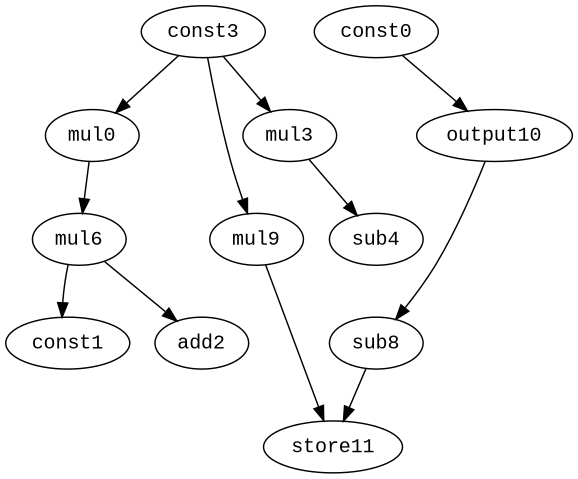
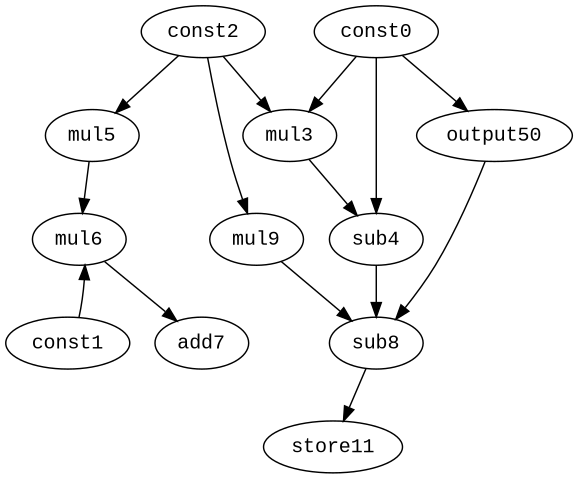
(203, 32) -> (203, 32)
none -> (337, 79)
none -> (376, 128)
(92, 136) -> (92, 136)
(494, 136) -> (494, 136)
(65, 283) -> (82, 299)
none -> (376, 284)
(292, 336) -> (311, 286)
(202, 343) -> (202, 343)
